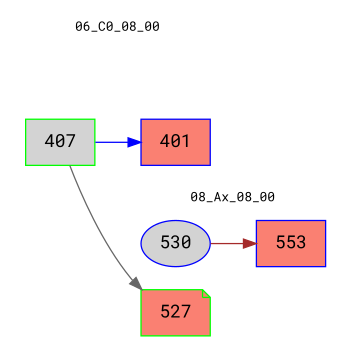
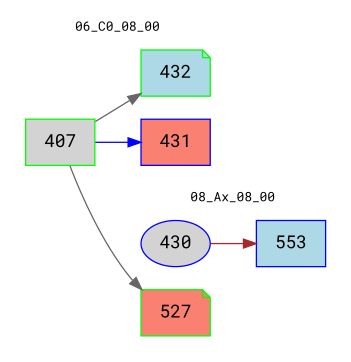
none -> (176, 73)
(176, 142) -> (176, 142)
(176, 244) -> (176, 244)
(291, 244) -> (291, 244)
